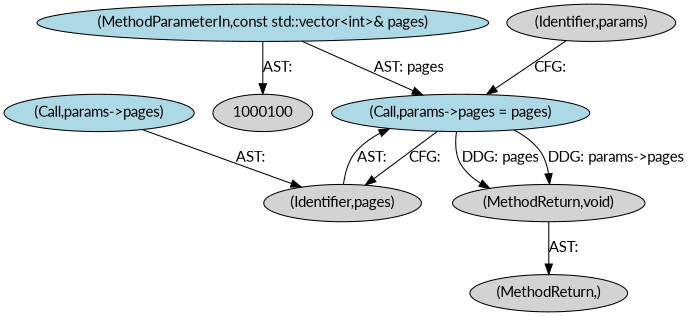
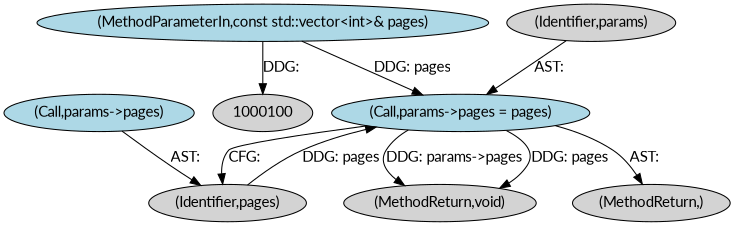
(280, 68) -> (284, 68)
(409, 68) -> (413, 68)
(552, 68) -> (551, 68)
(374, 158) -> (341, 158)
(549, 243) -> (601, 143)
